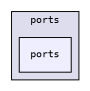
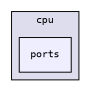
(45, 21) -> (45, 21)
